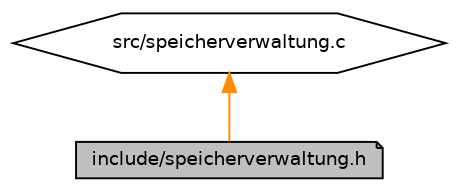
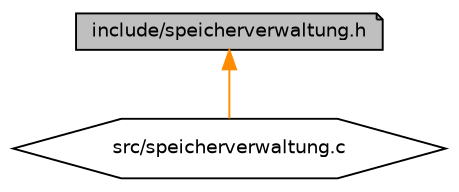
(229, 117) -> (229, 94)
